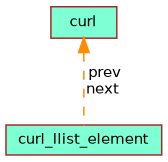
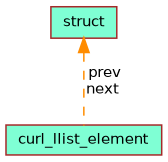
(84, 22) -> (84, 22)
